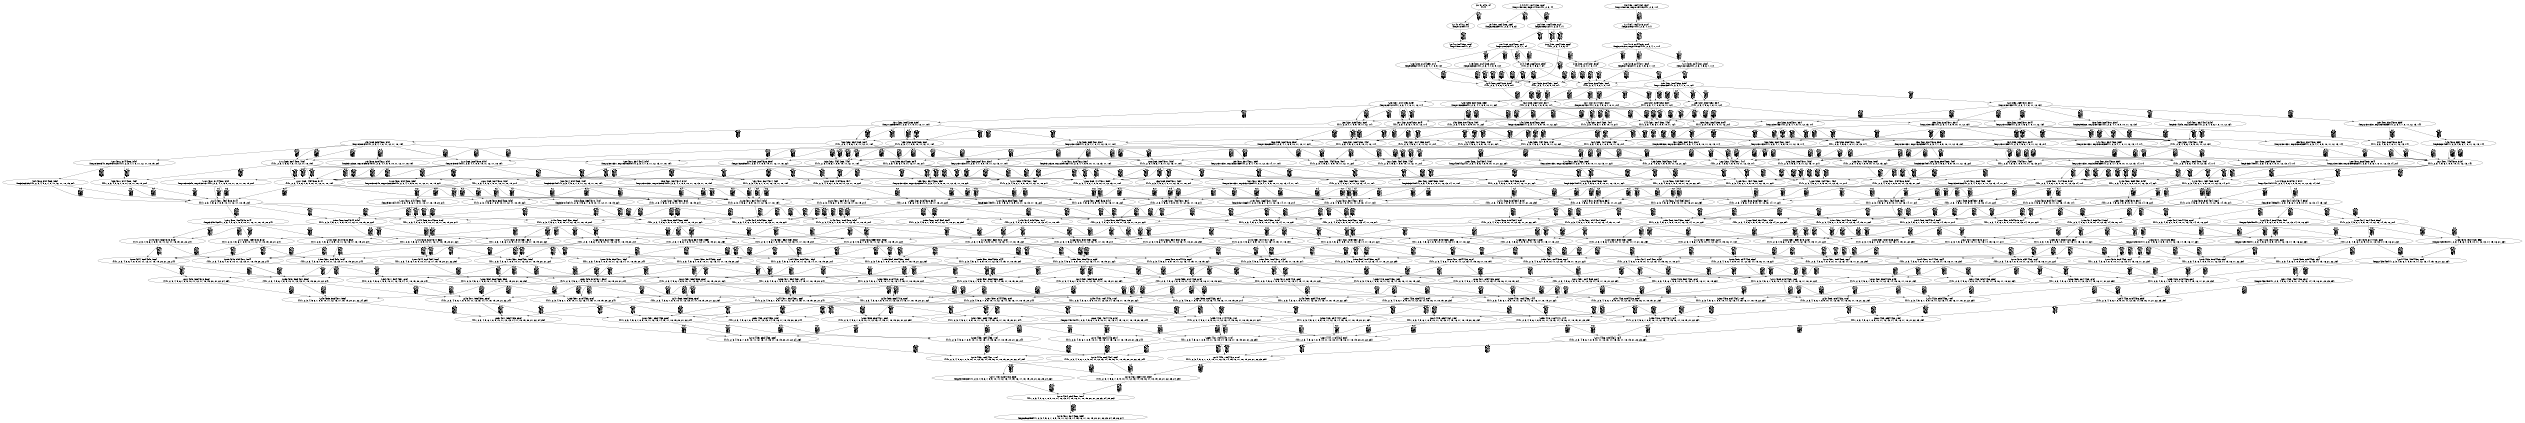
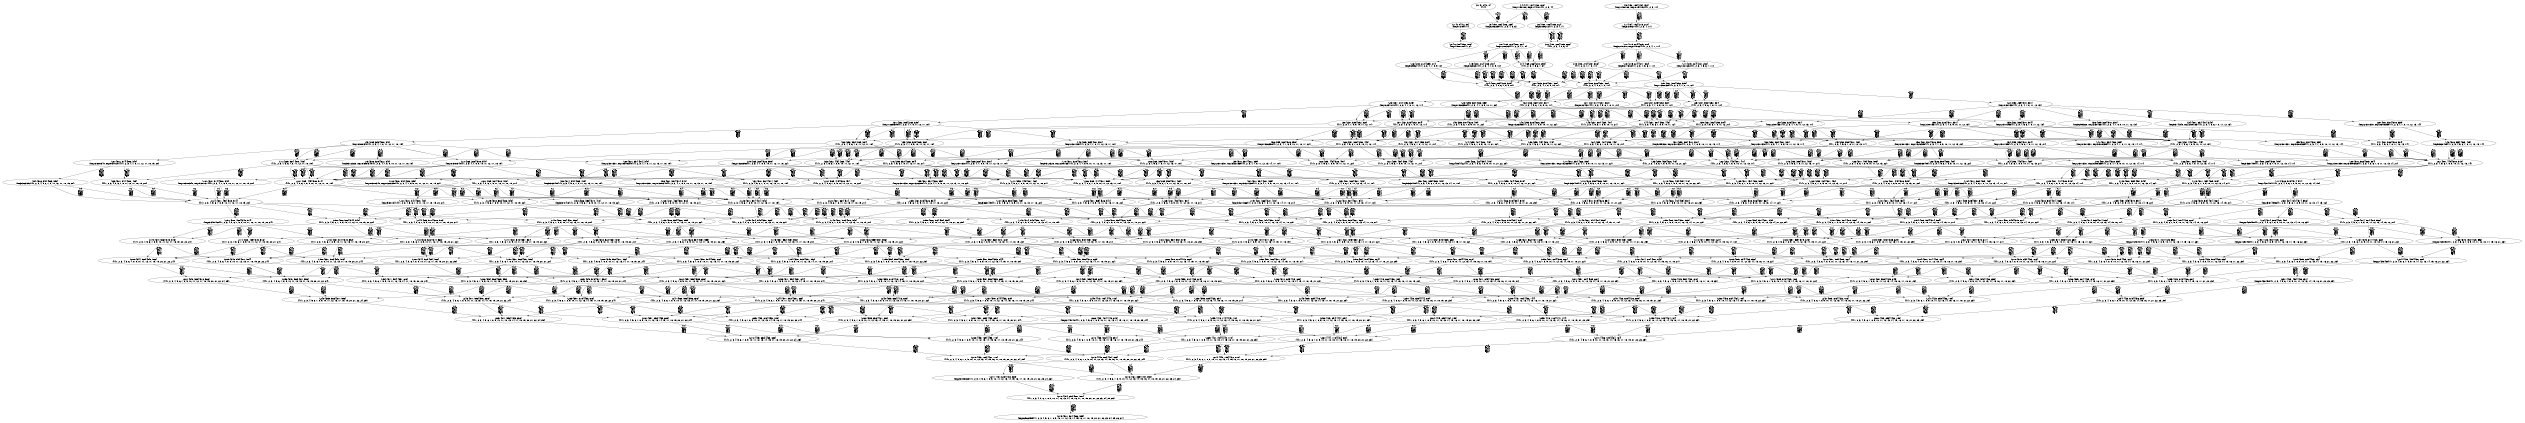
(1473, 16) -> (1492, 15)
(1531, 35) -> none
(1552, 54) -> none
(1546, 75) -> (1537, 53)
